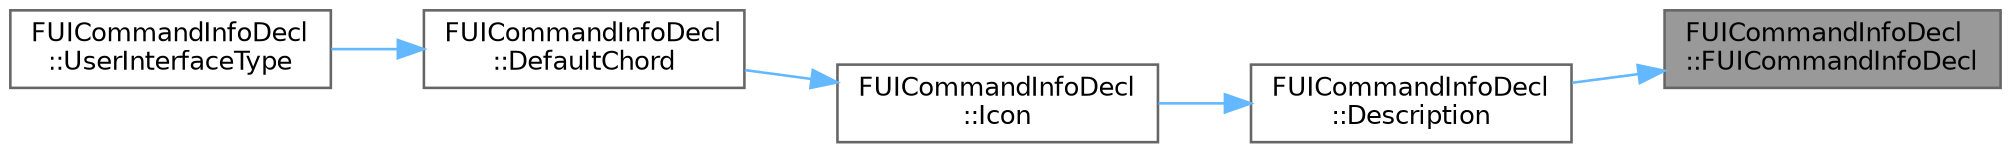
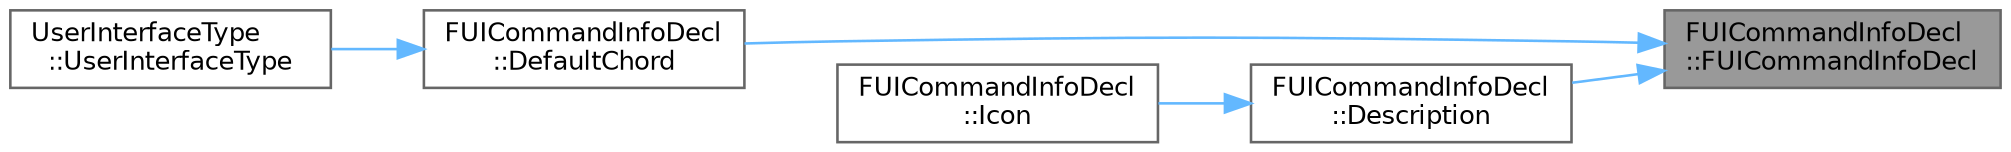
(171, 49) -> (171, 49)
(778, 75) -> (1191, 38)
